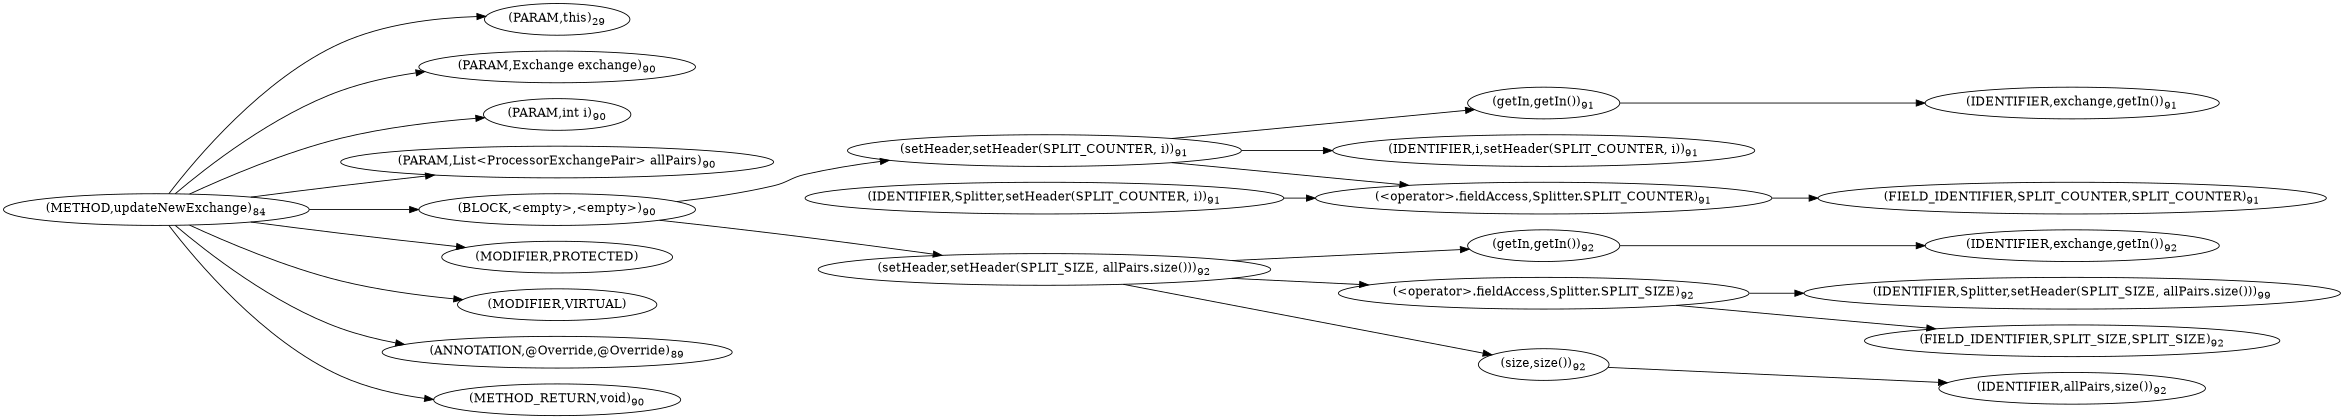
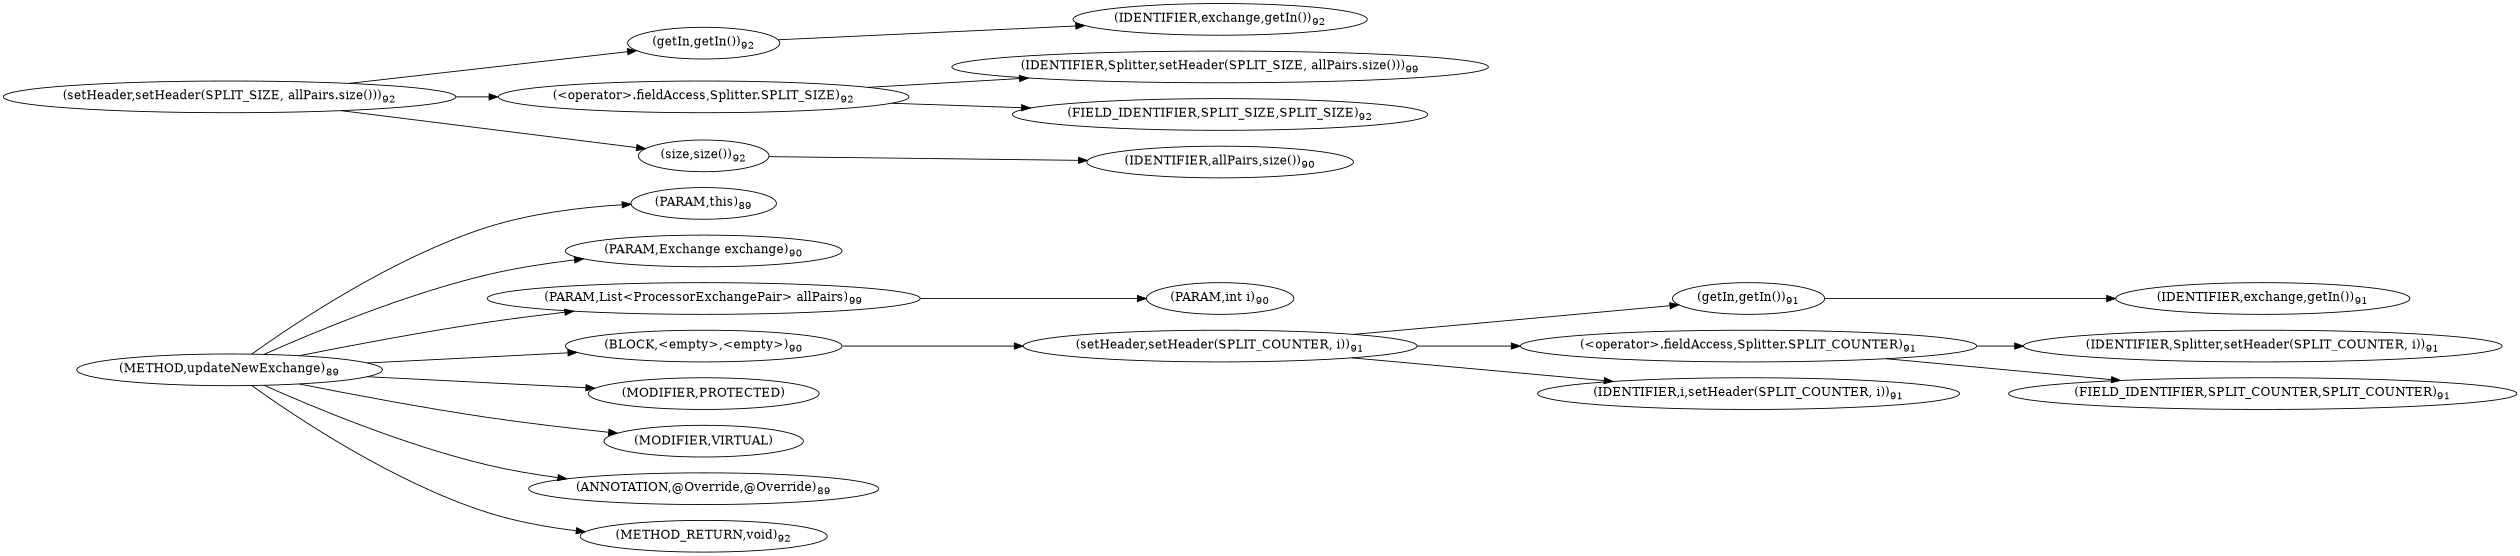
(599, 18) -> (746, 202)
(329, 141) -> (1029, 299)
(710, 161) -> (856, 297)
(1295, 198) -> (1996, 346)
(260, 208) -> (333, 369)
(796, 236) -> none
(2161, 387) -> (1309, 161)
(638, 398) -> (785, 535)
